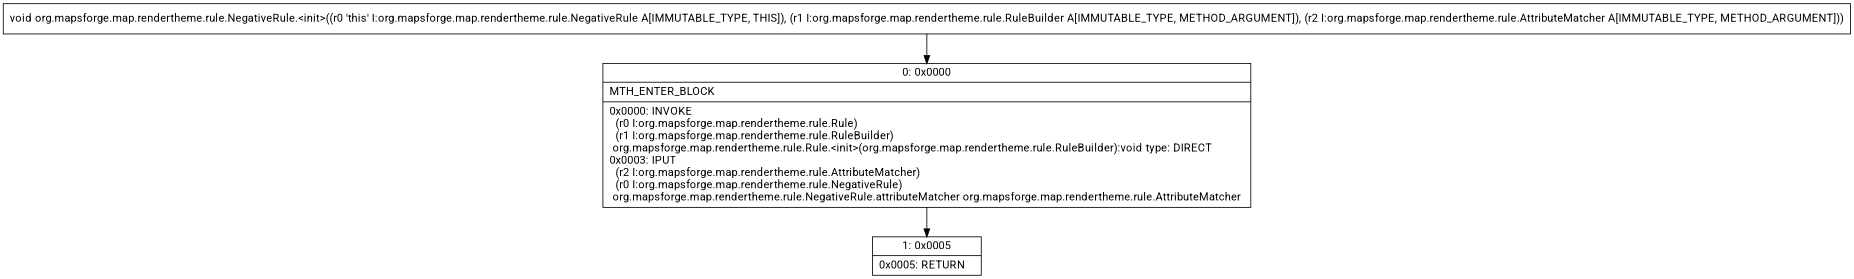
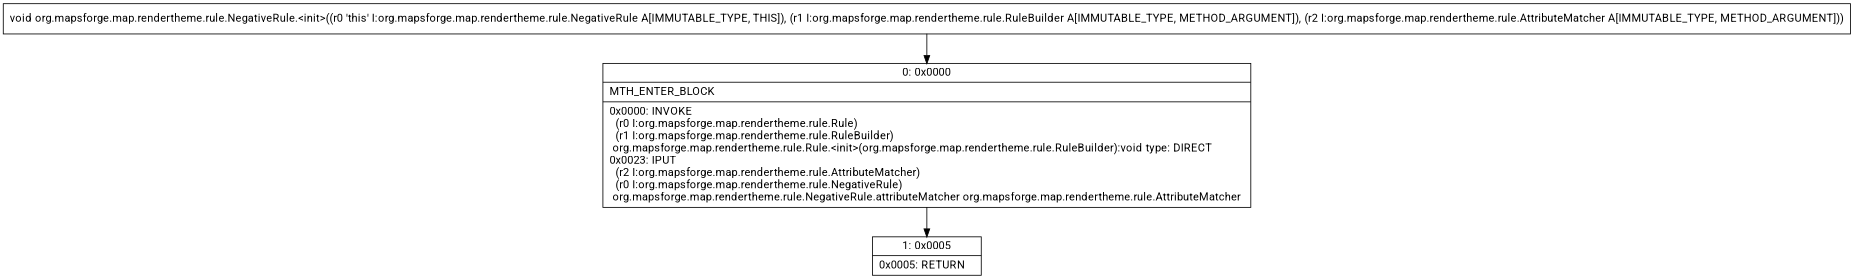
(646, 160) -> (646, 160)
